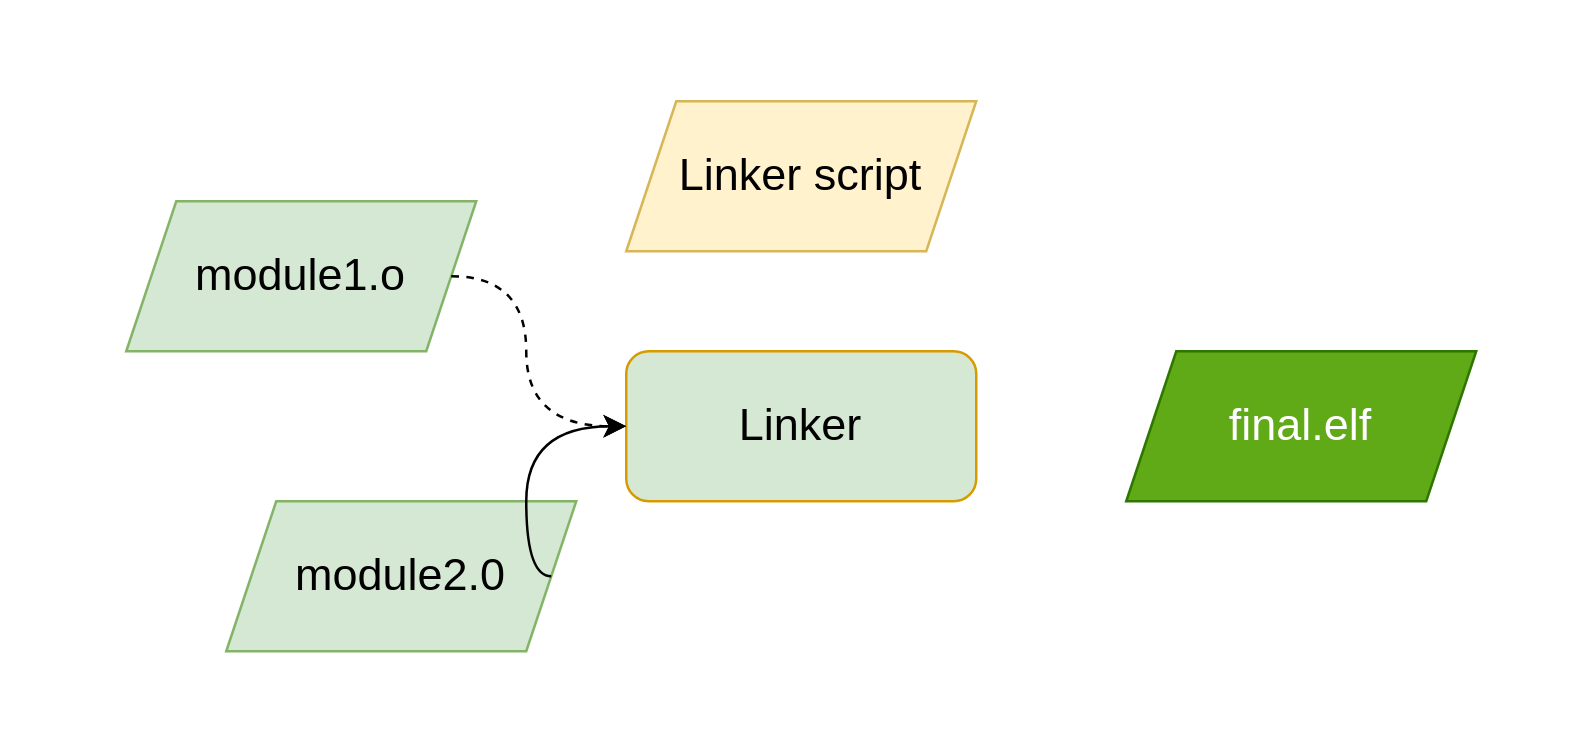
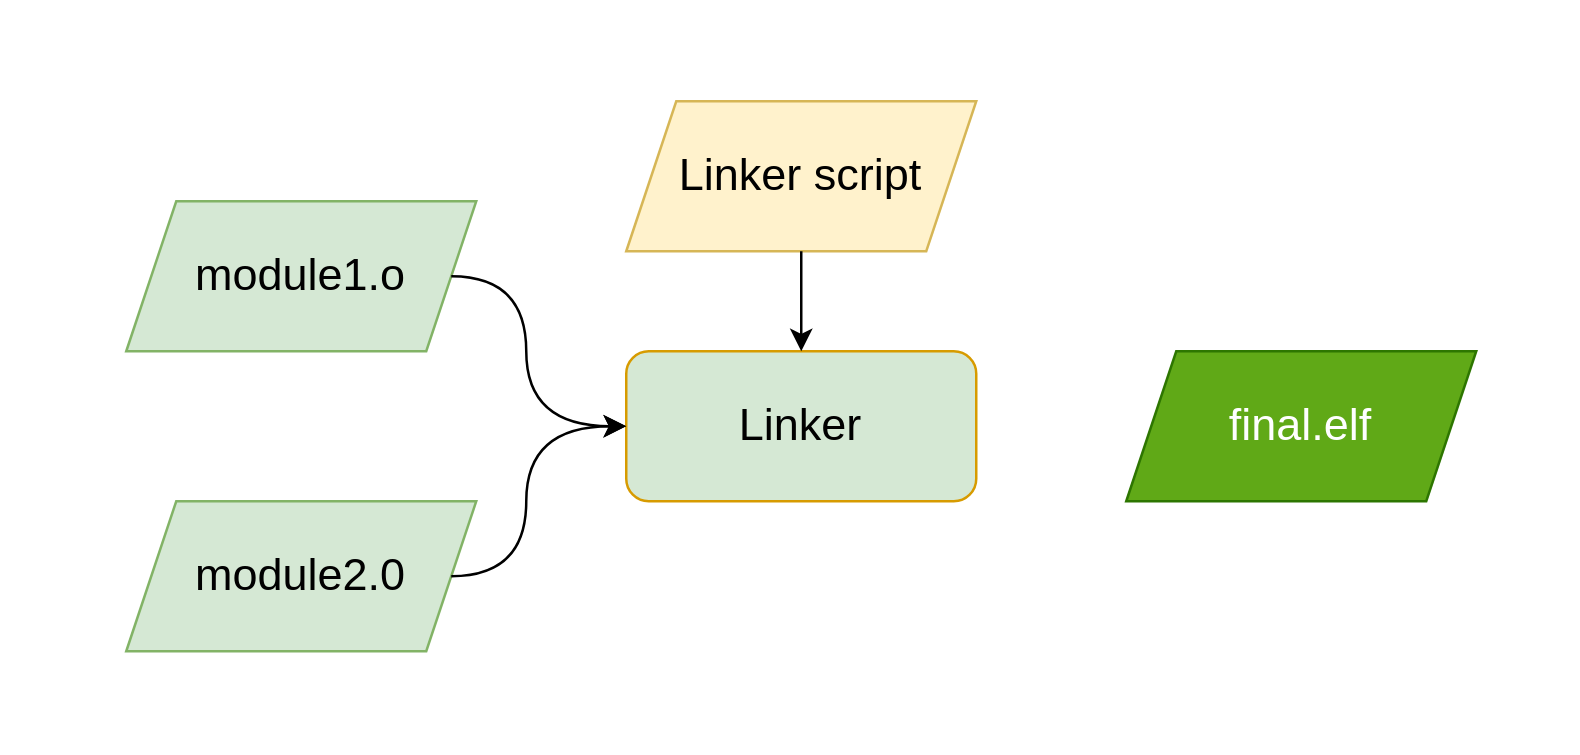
none -> (801, 293)
(526, 347) -> (526, 347)
(401, 576) -> (301, 576)
